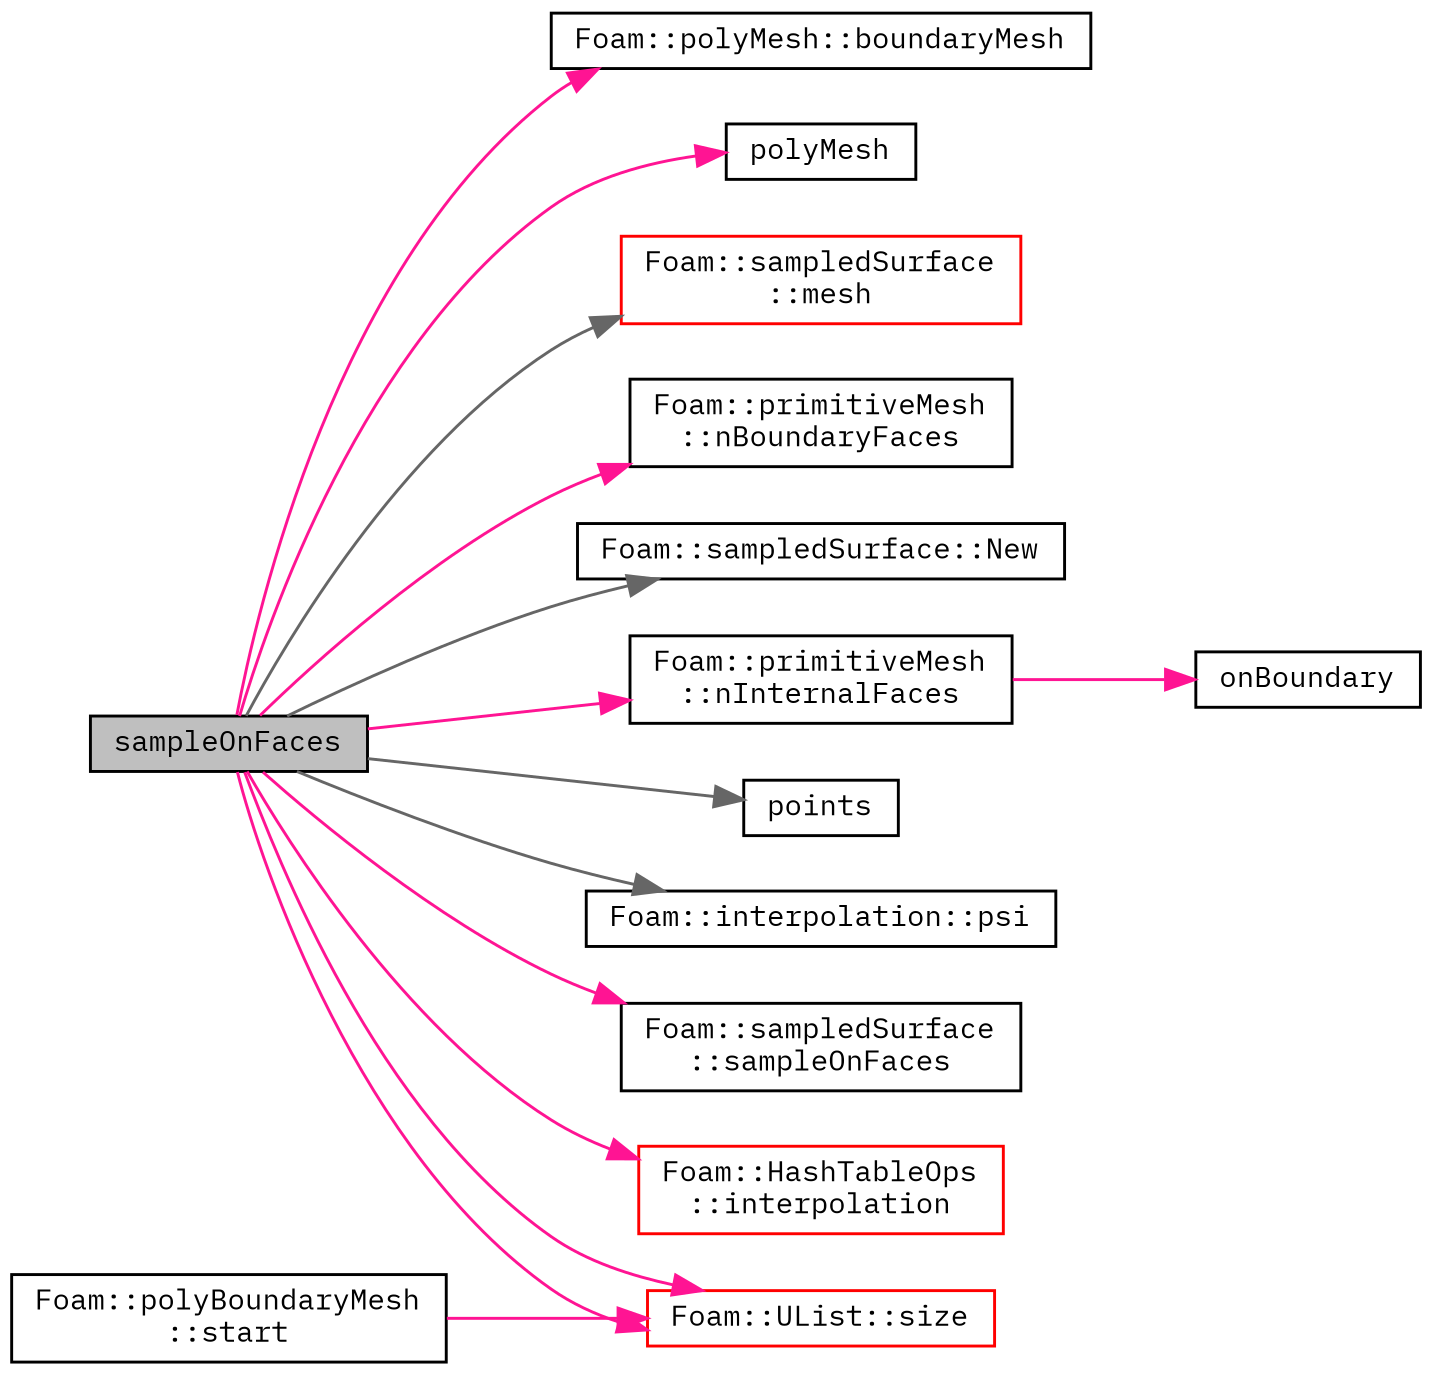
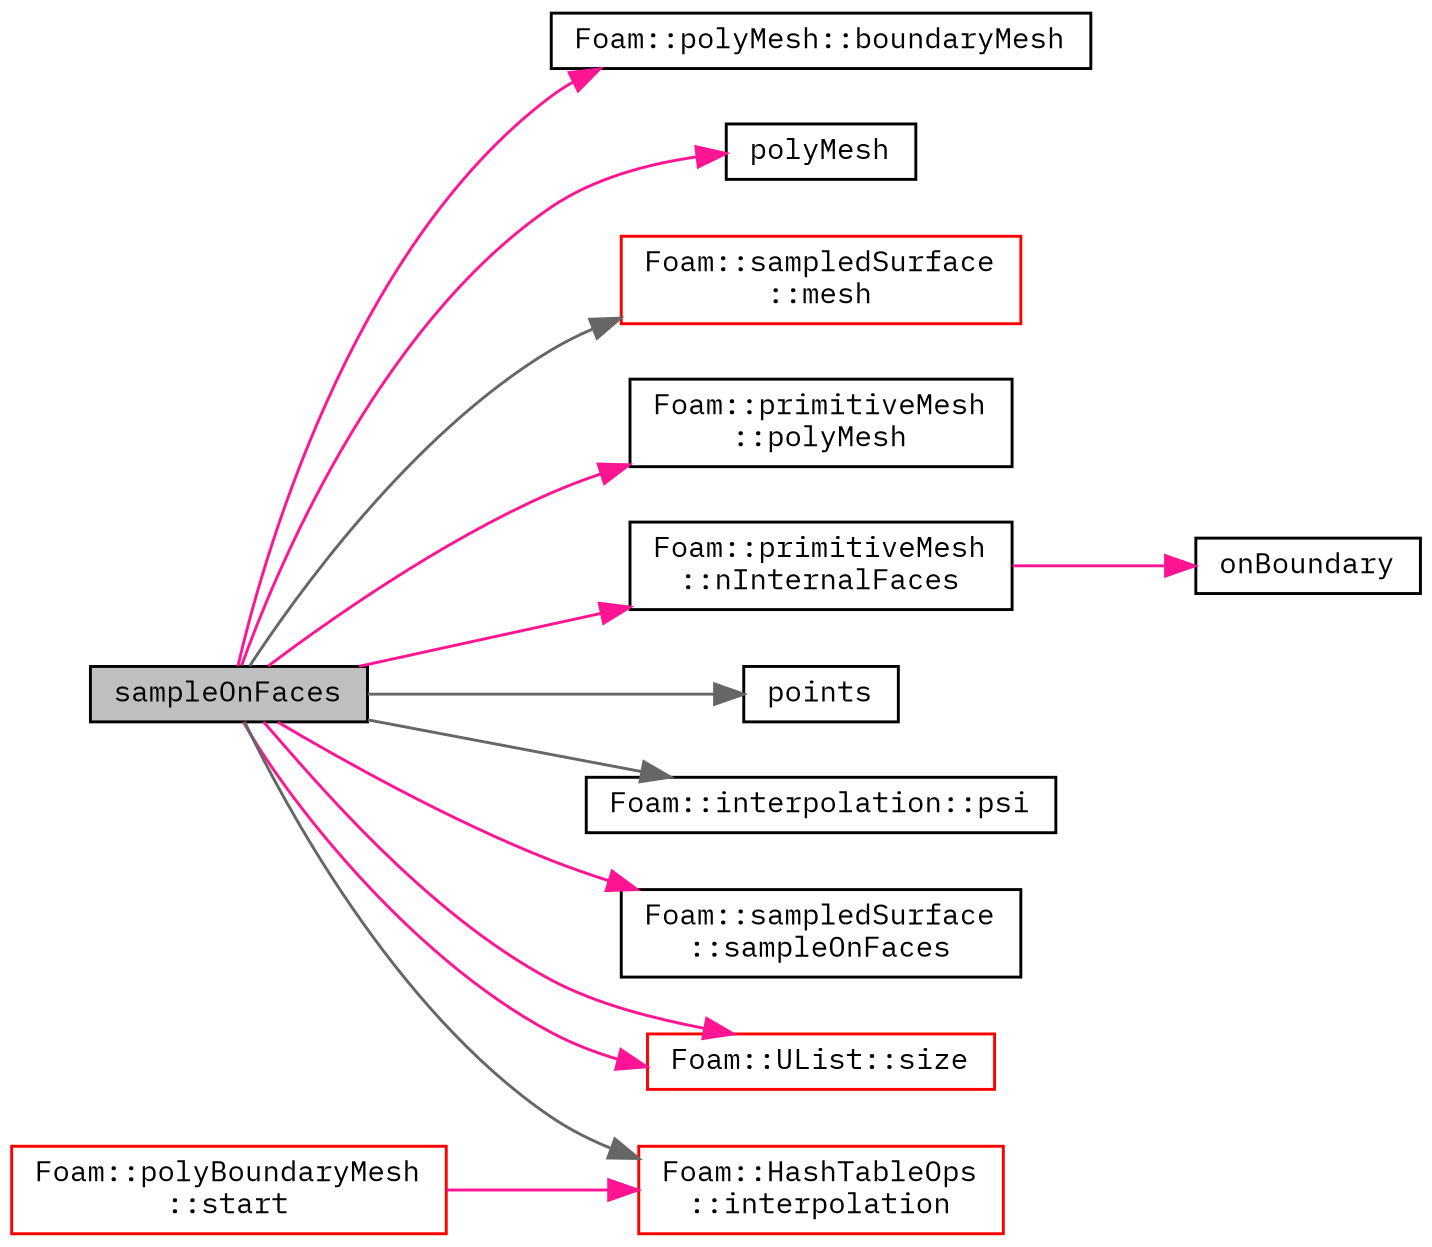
(821, 423) -> (821, 423)
(821, 551) -> none
(401, 988) -> (394, 965)
(229, 1318) -> (229, 1190)
(532, 1318) -> (528, 1190)
